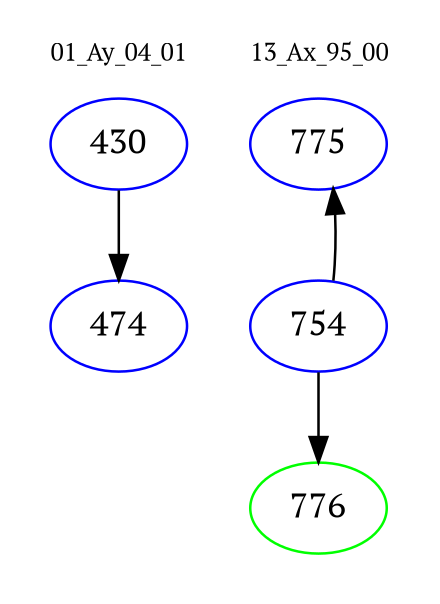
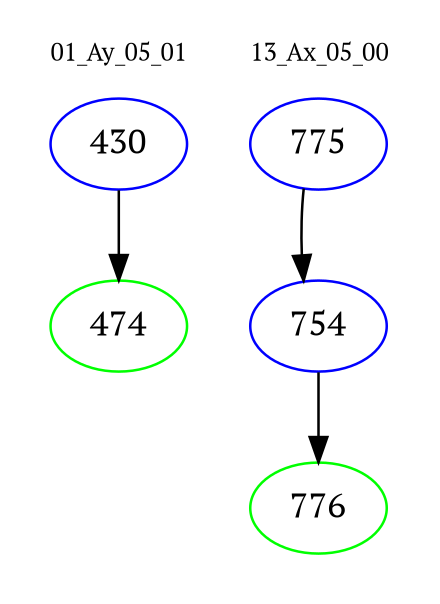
(120, 54) -> (120, 54)
(320, 54) -> (320, 54)
(335, 248) -> (302, 222)
(119, 326) -> (119, 326)
